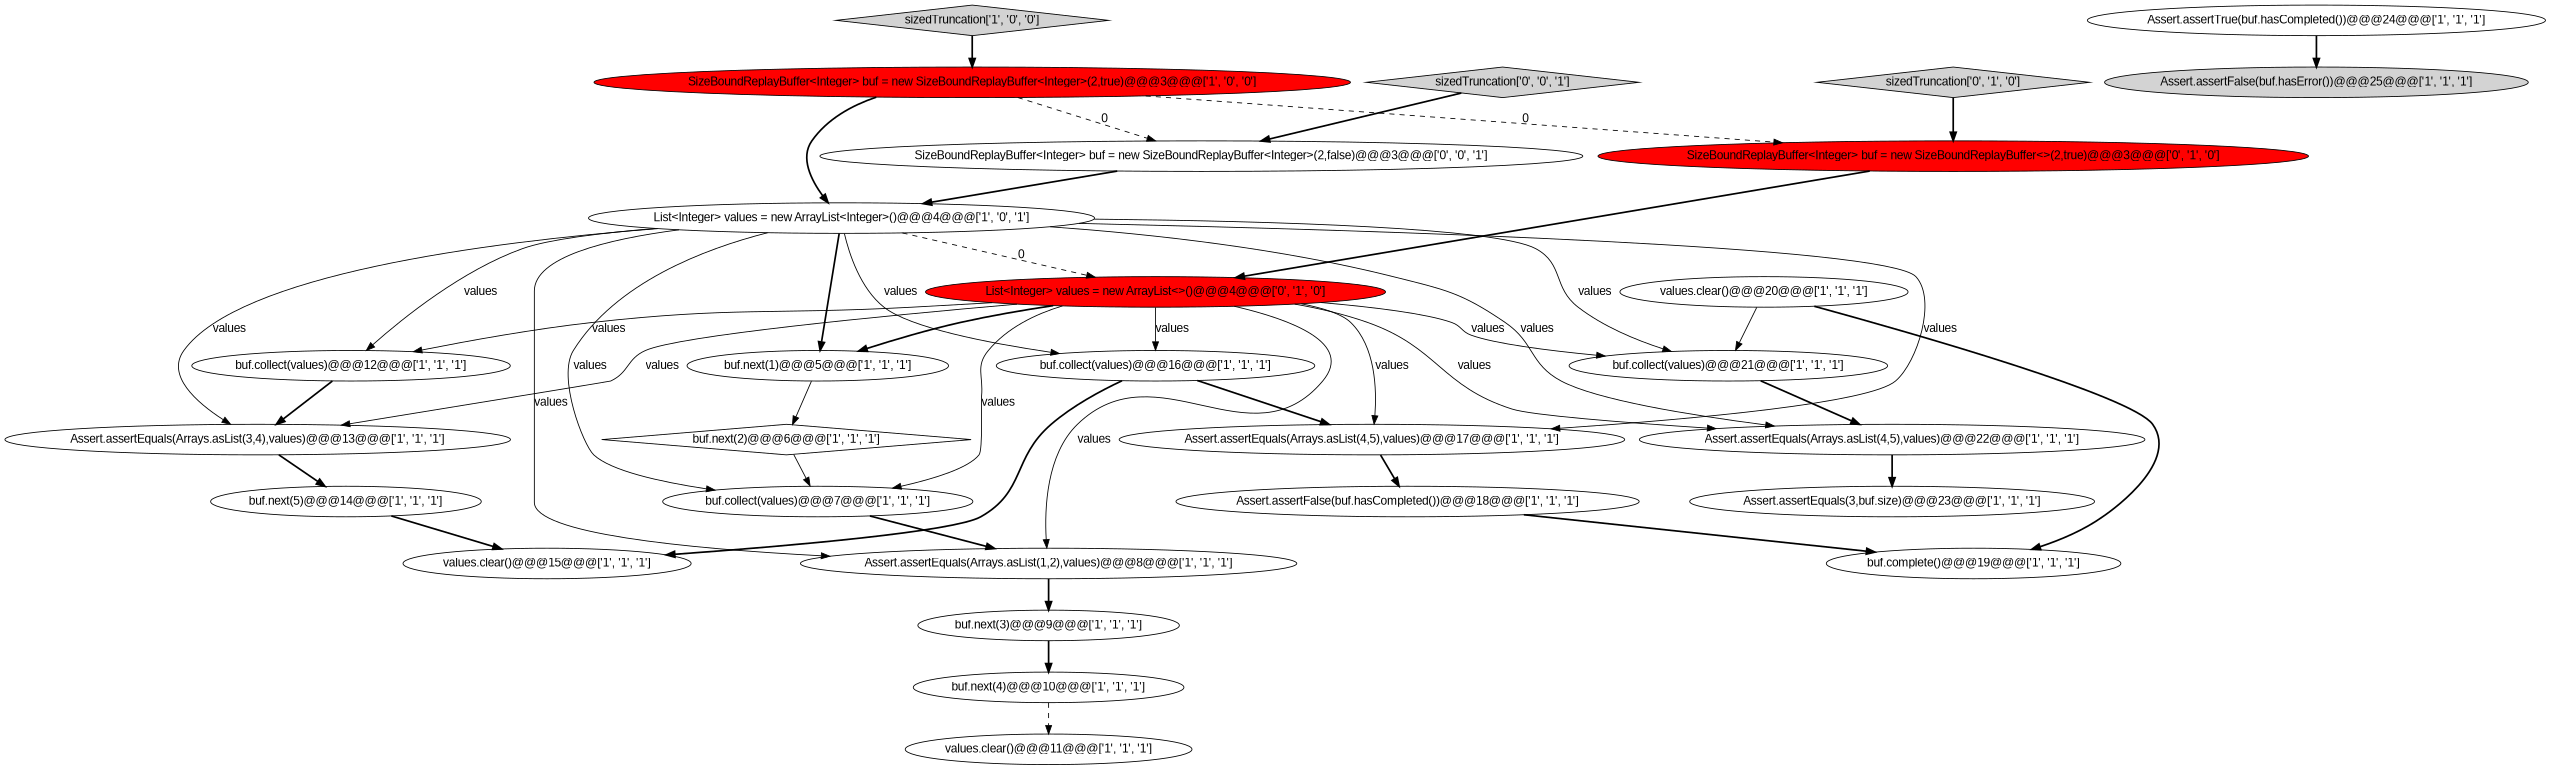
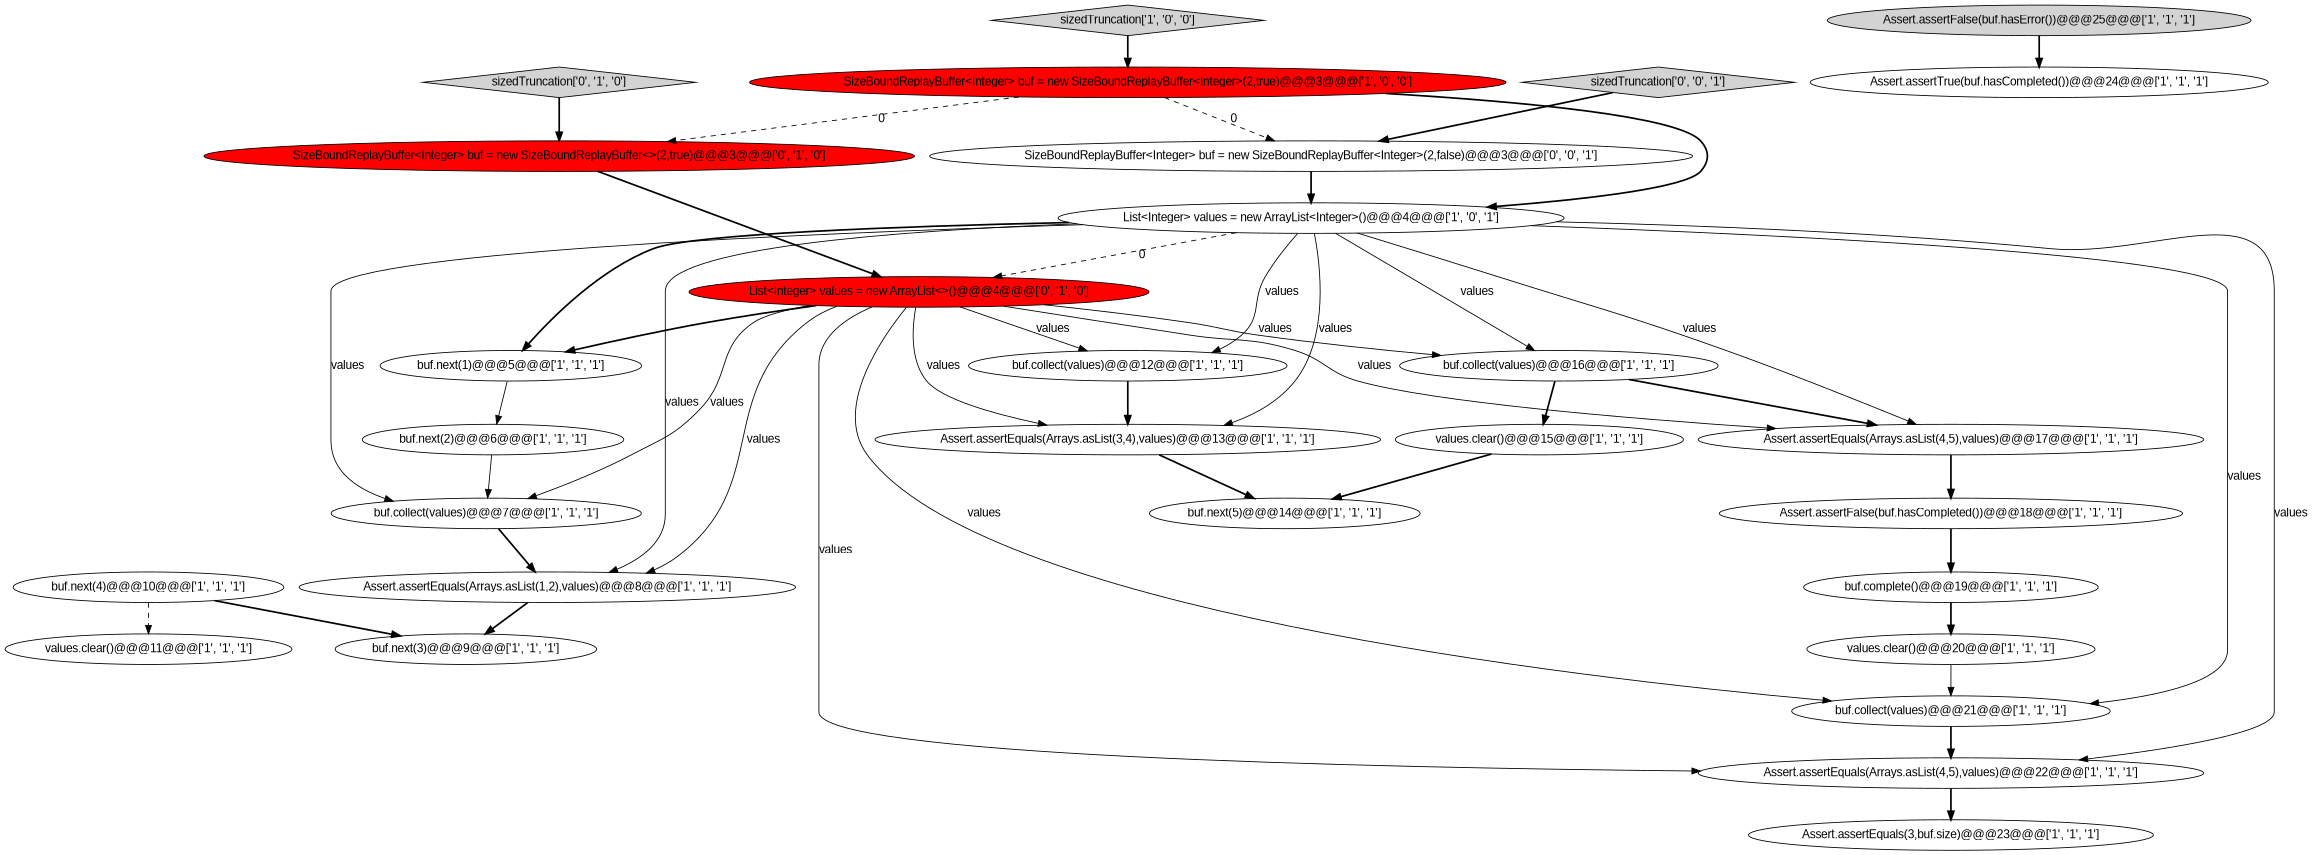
(2316, 47) -> (2039, 47)
(2075, 386) -> (1951, 614)
(786, 440) -> (493, 440)
(442, 531) -> (1416, 475)
(1049, 652) -> (303, 617)
